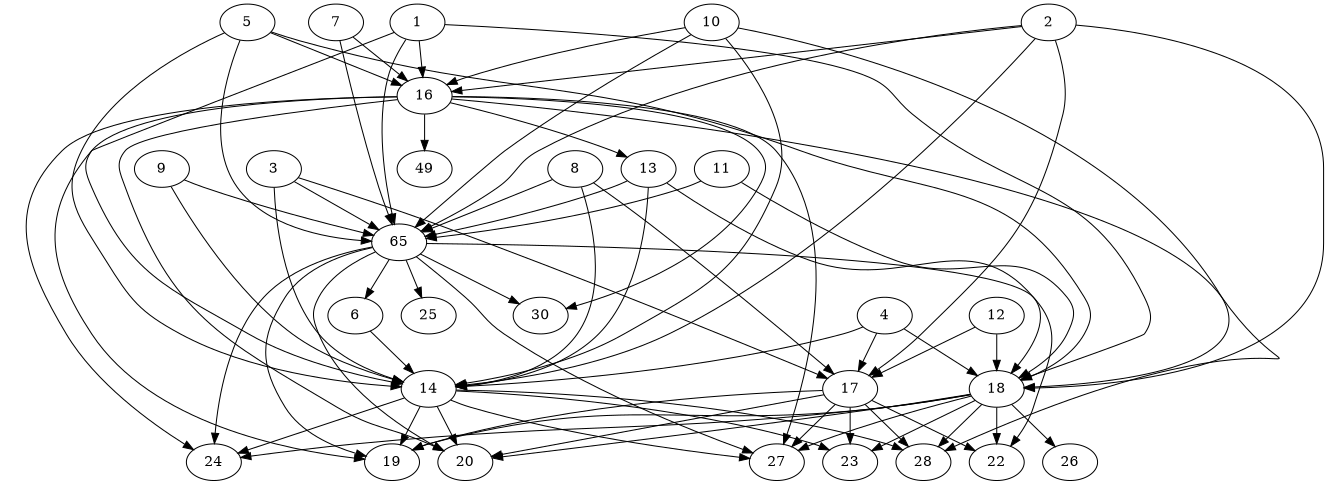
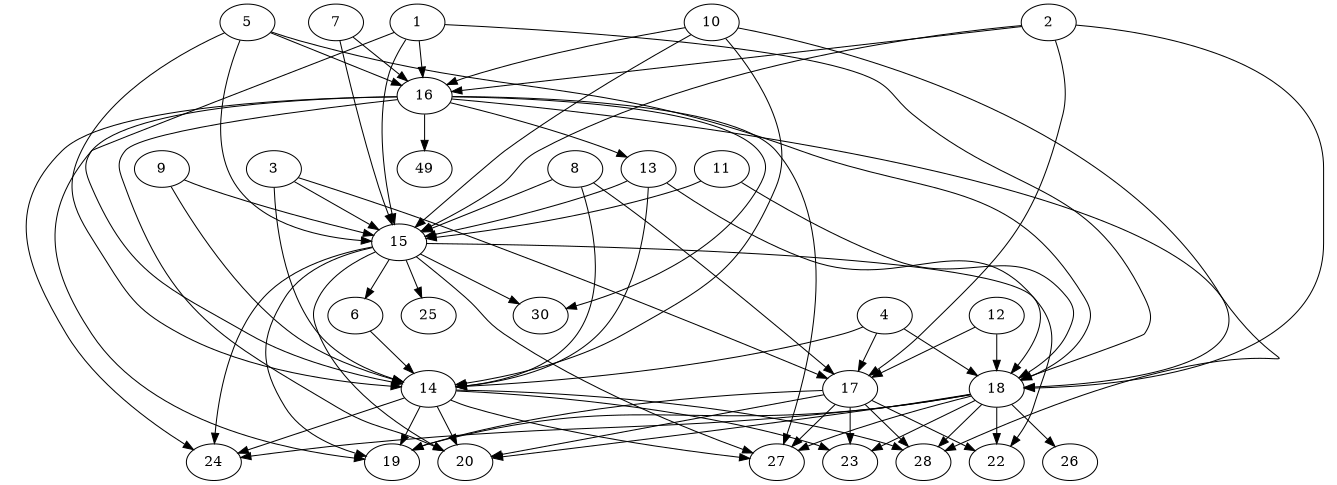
(399, 242) -> (399, 242)
(782, 266) -> none
